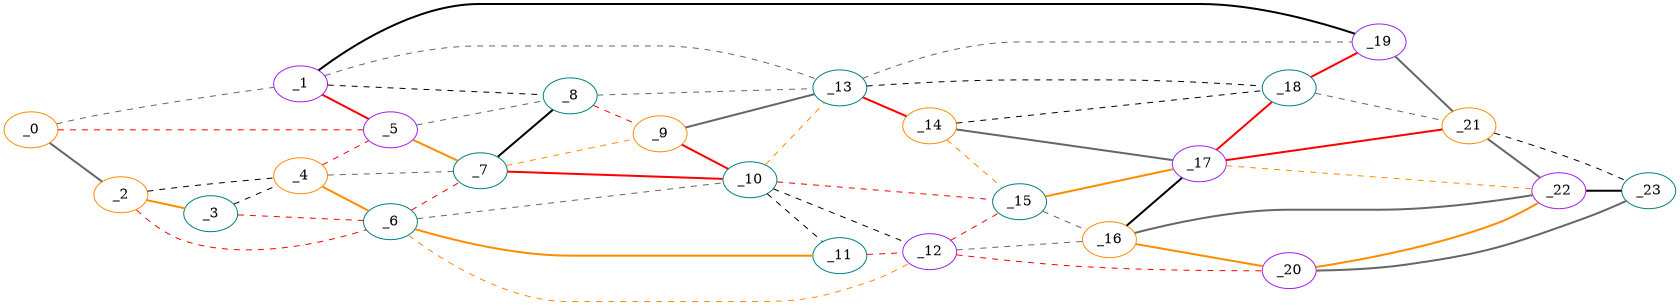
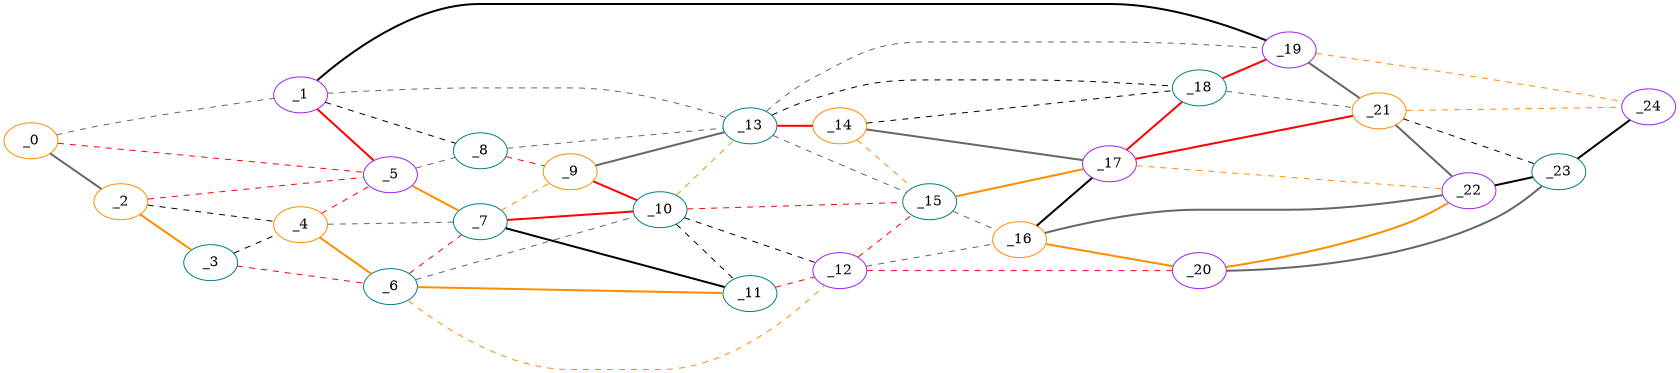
none -> (1649, 107)
(525, 133) -> (615, 258)
none -> (840, 164)
(247, 250) -> (256, 188)
